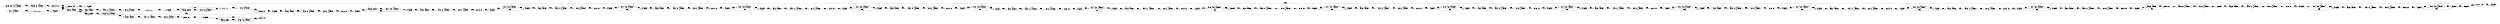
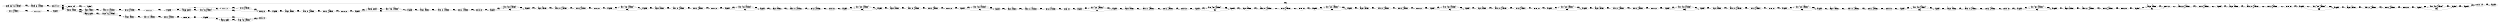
(188, 14) -> (236, 11)
